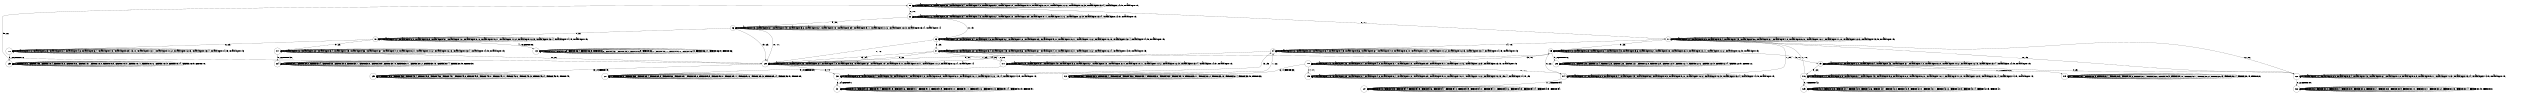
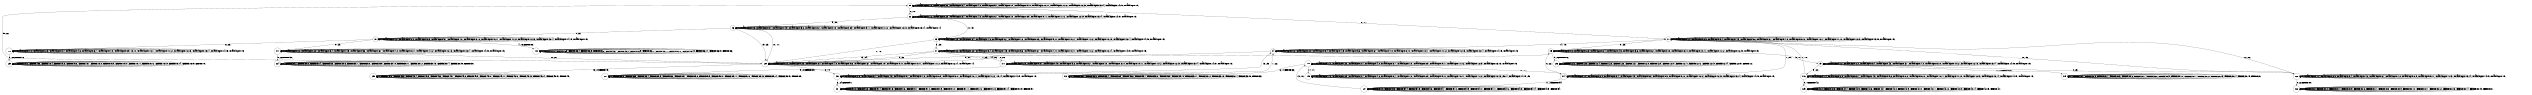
(1471, 45) -> (1470, 47)
(1431, 61) -> (1320, 85)
